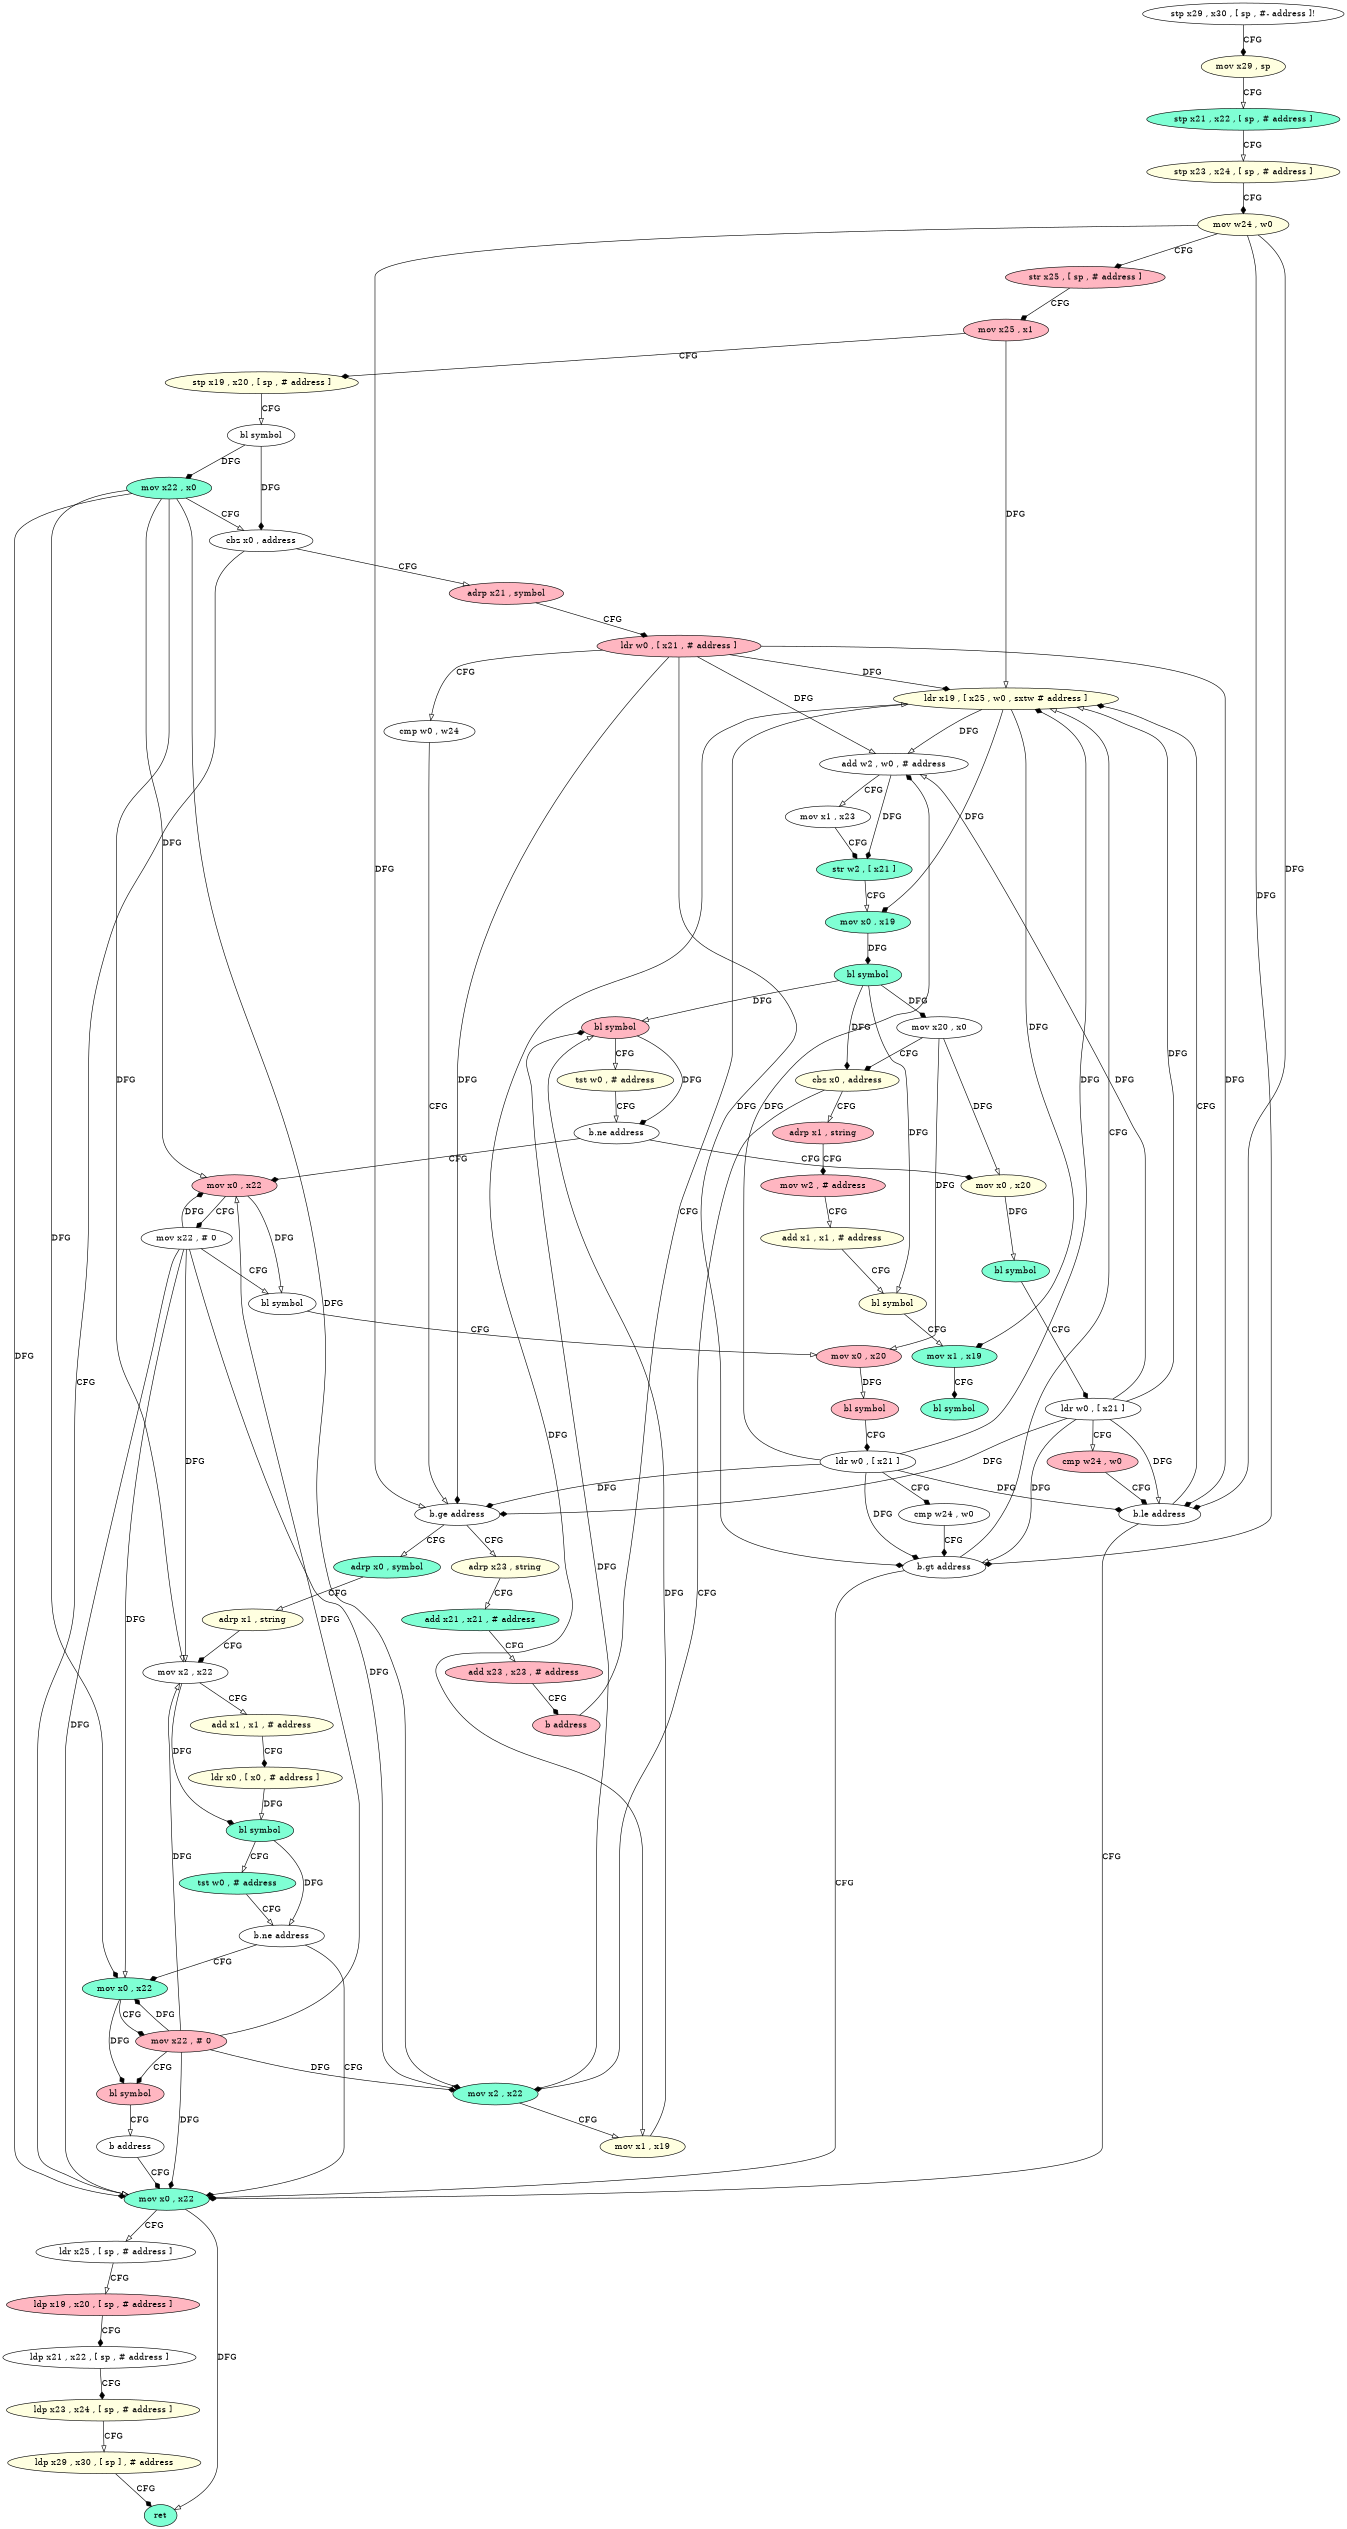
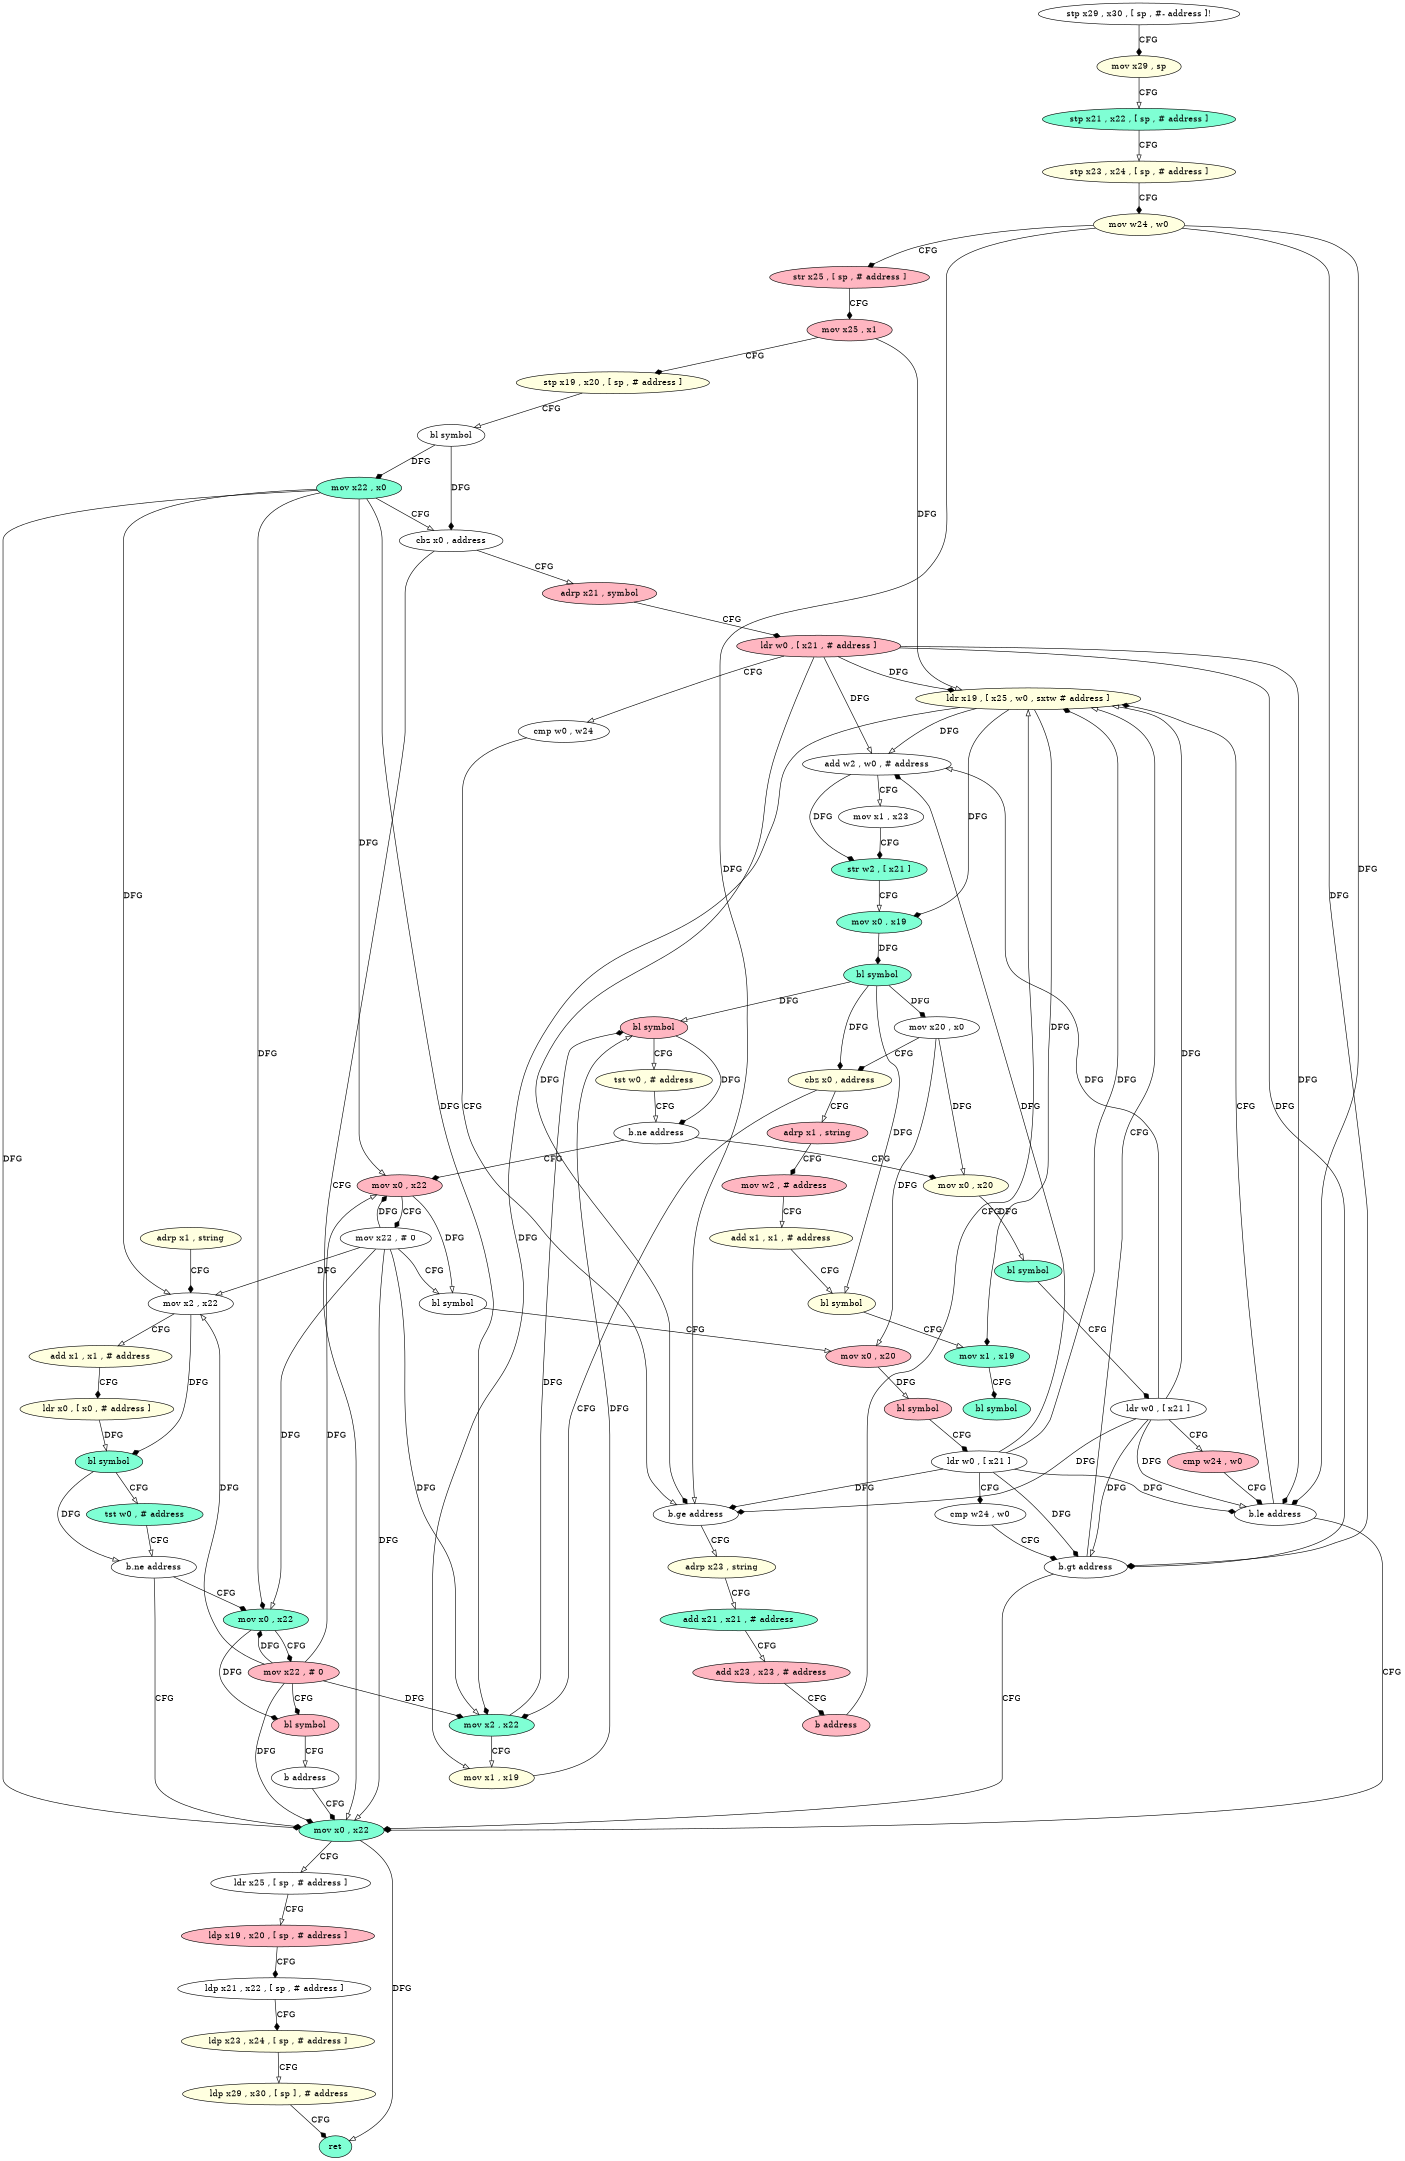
(387, 1567) -> none
